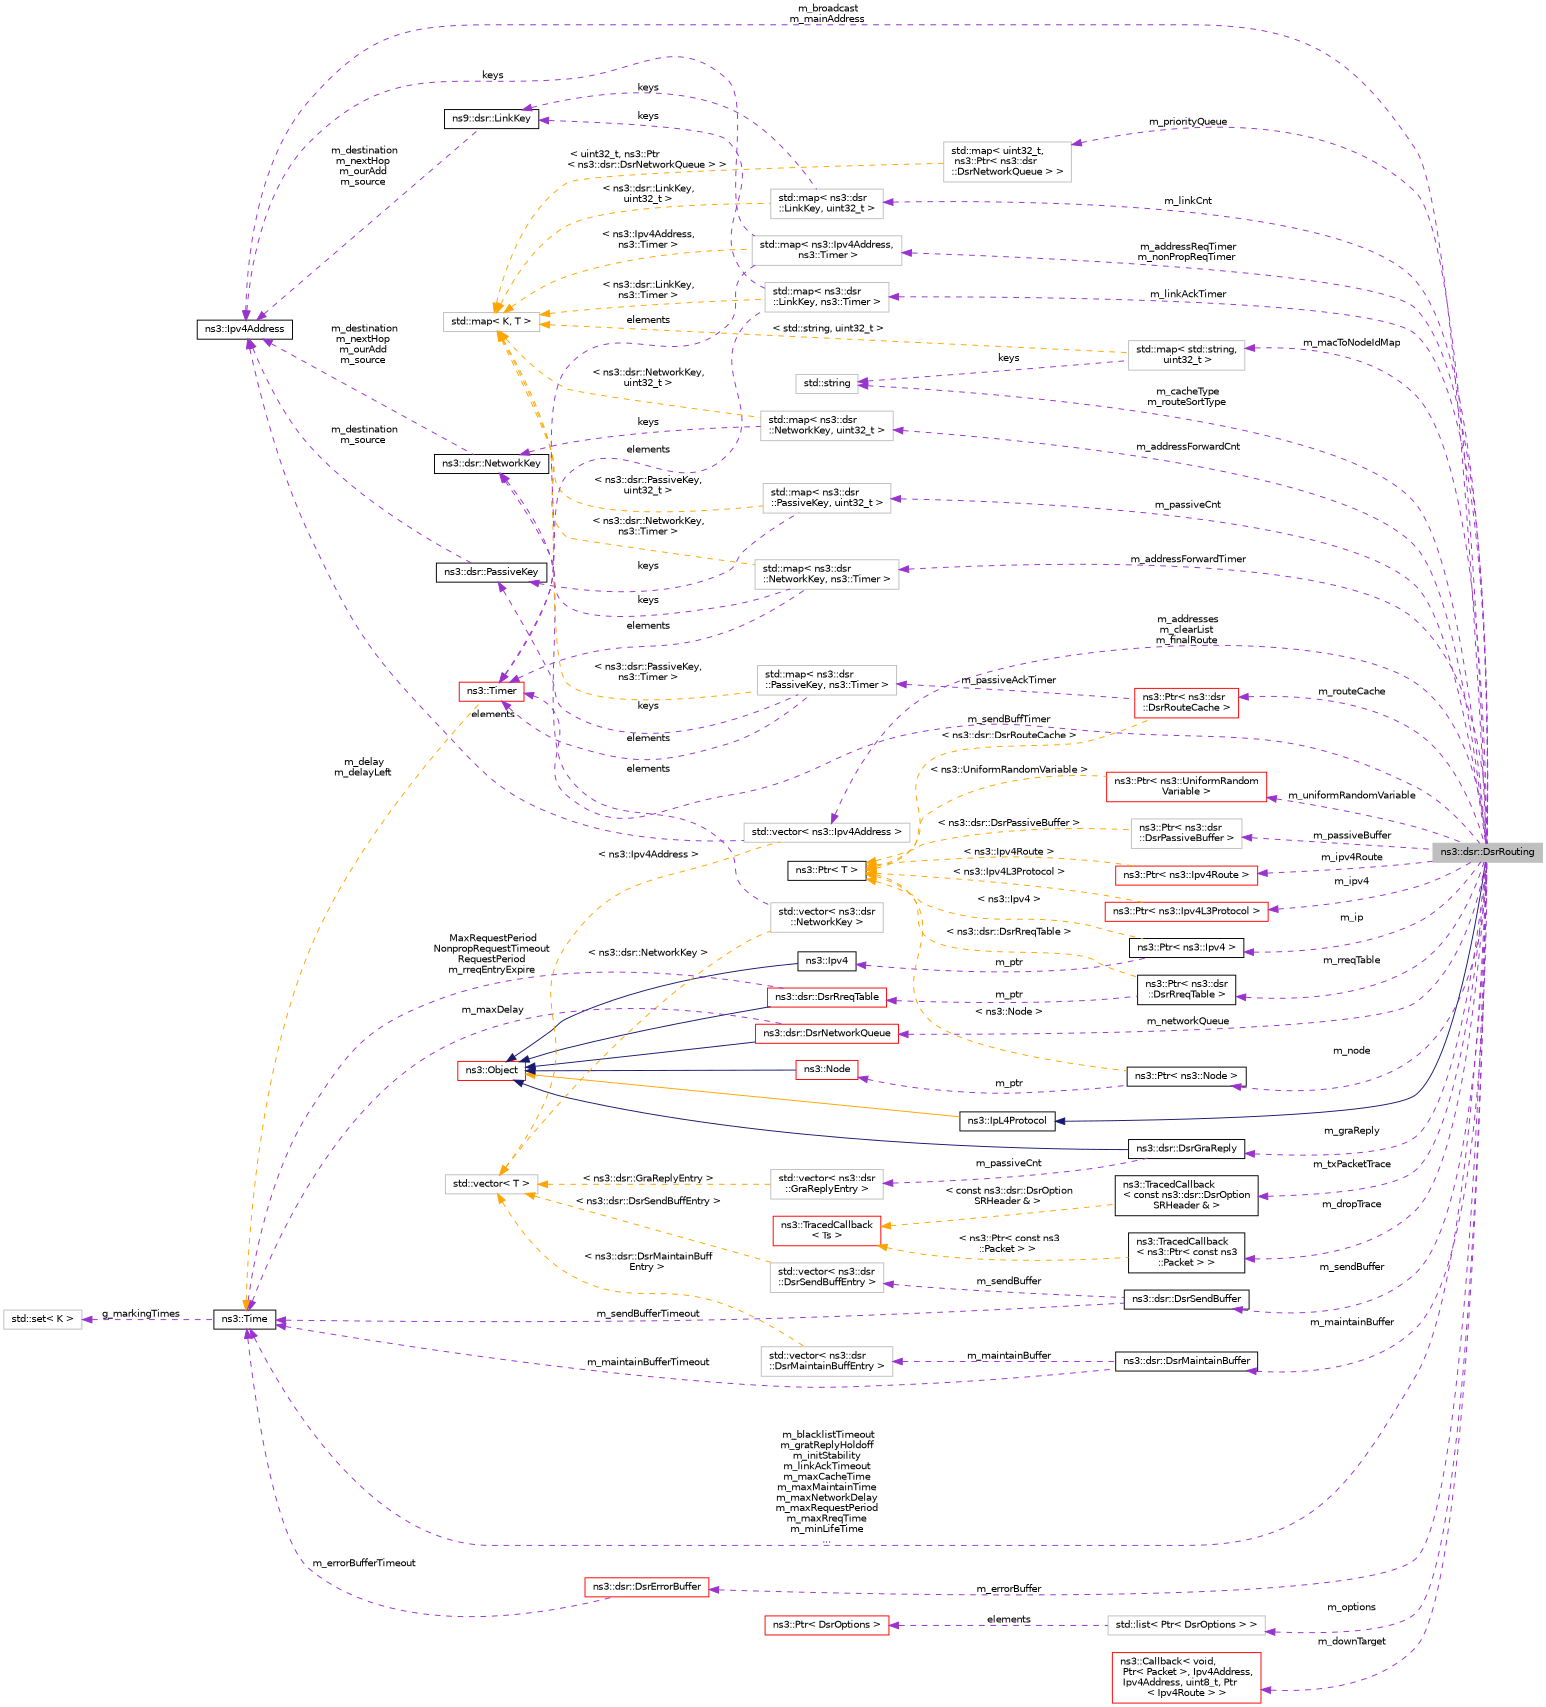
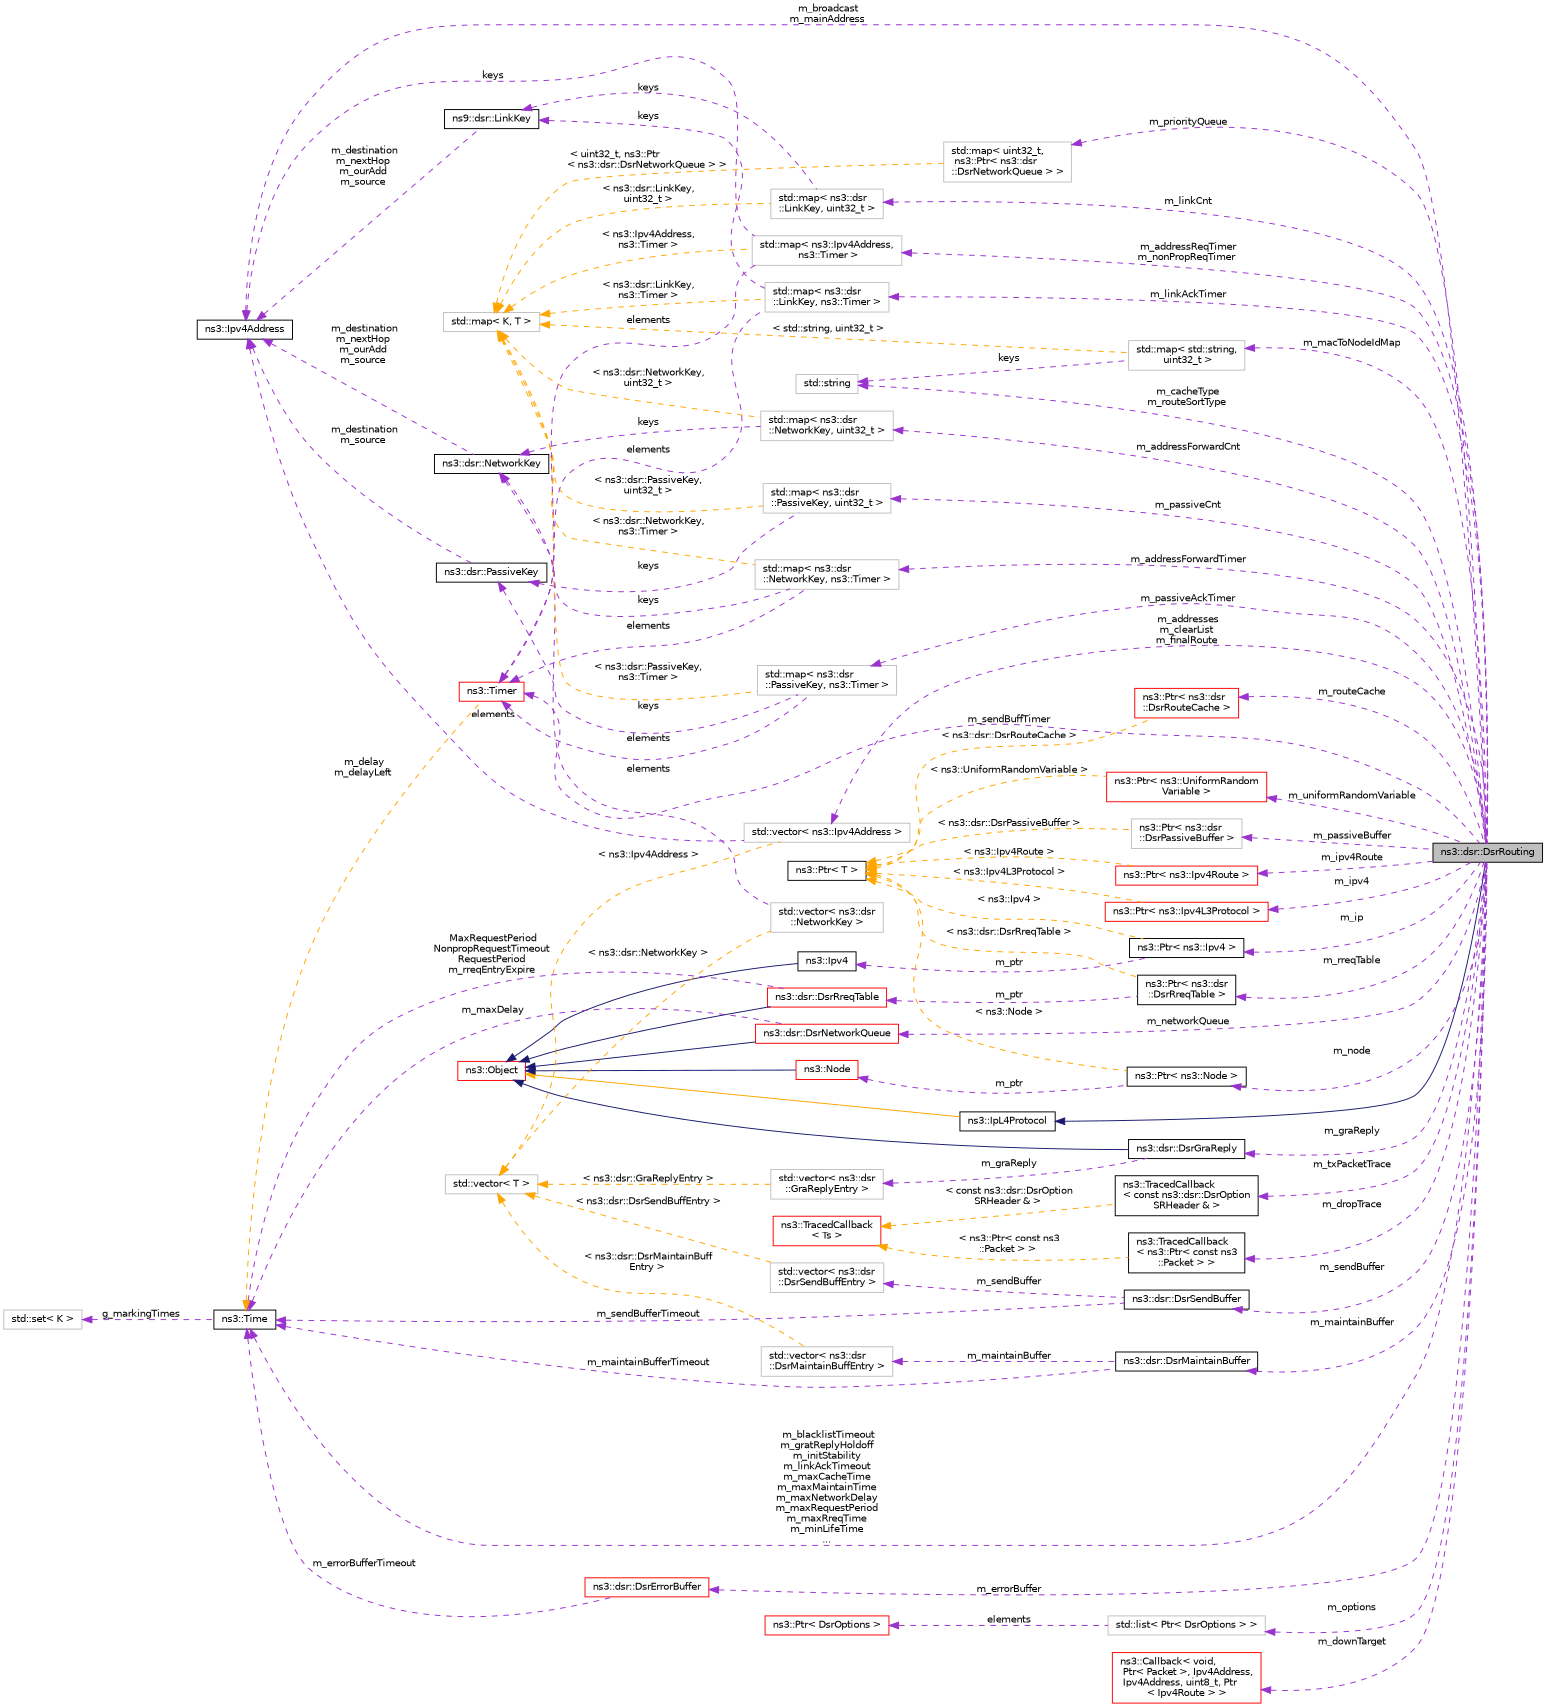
(1021, 691) -> (1254, 609)
(1488, 853) -> (1488, 853)
(1008, 1164) -> (1008, 1164)
